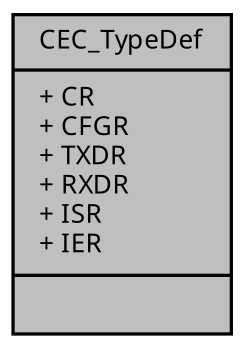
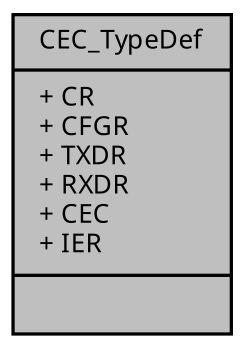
(72, 215) -> (75, 215)
